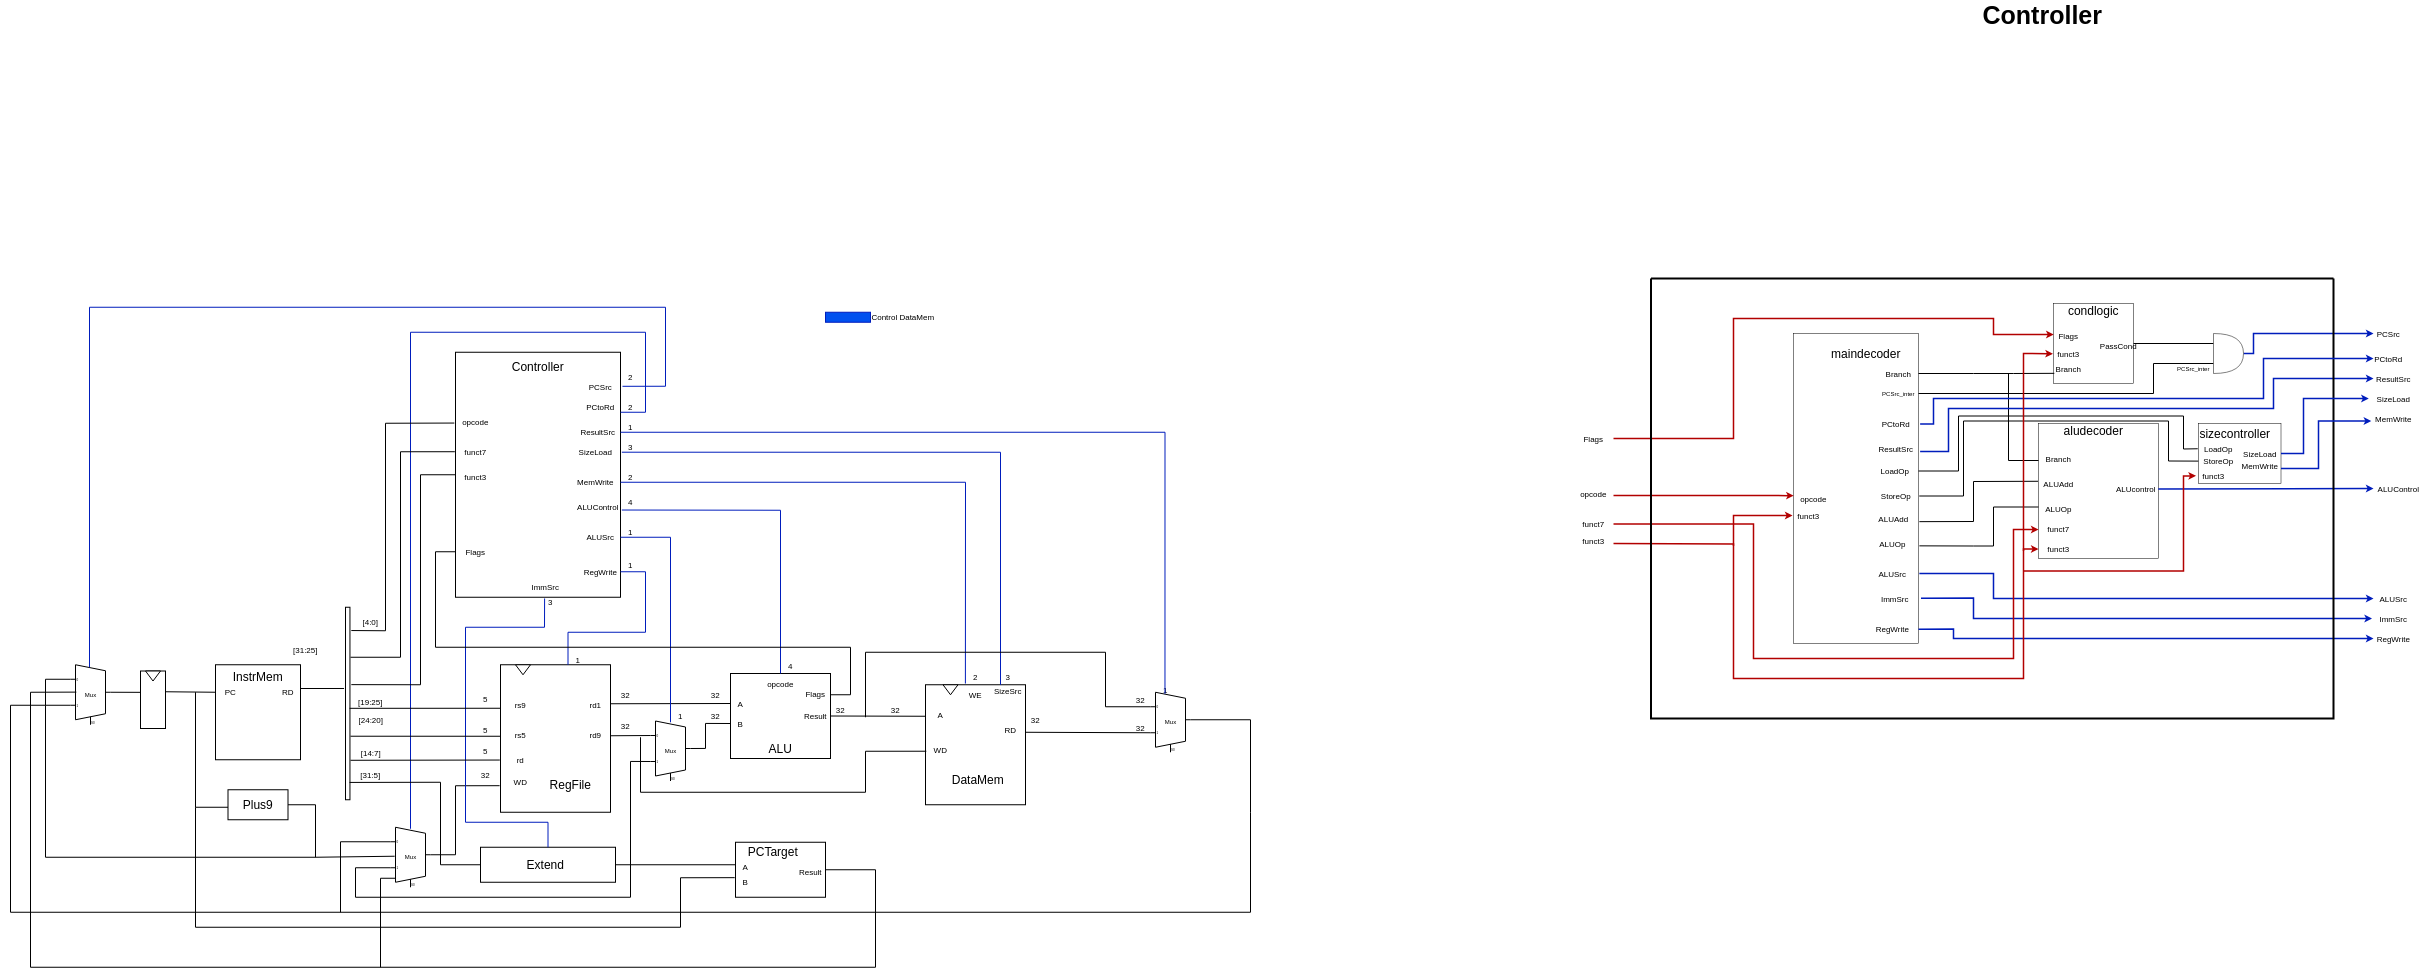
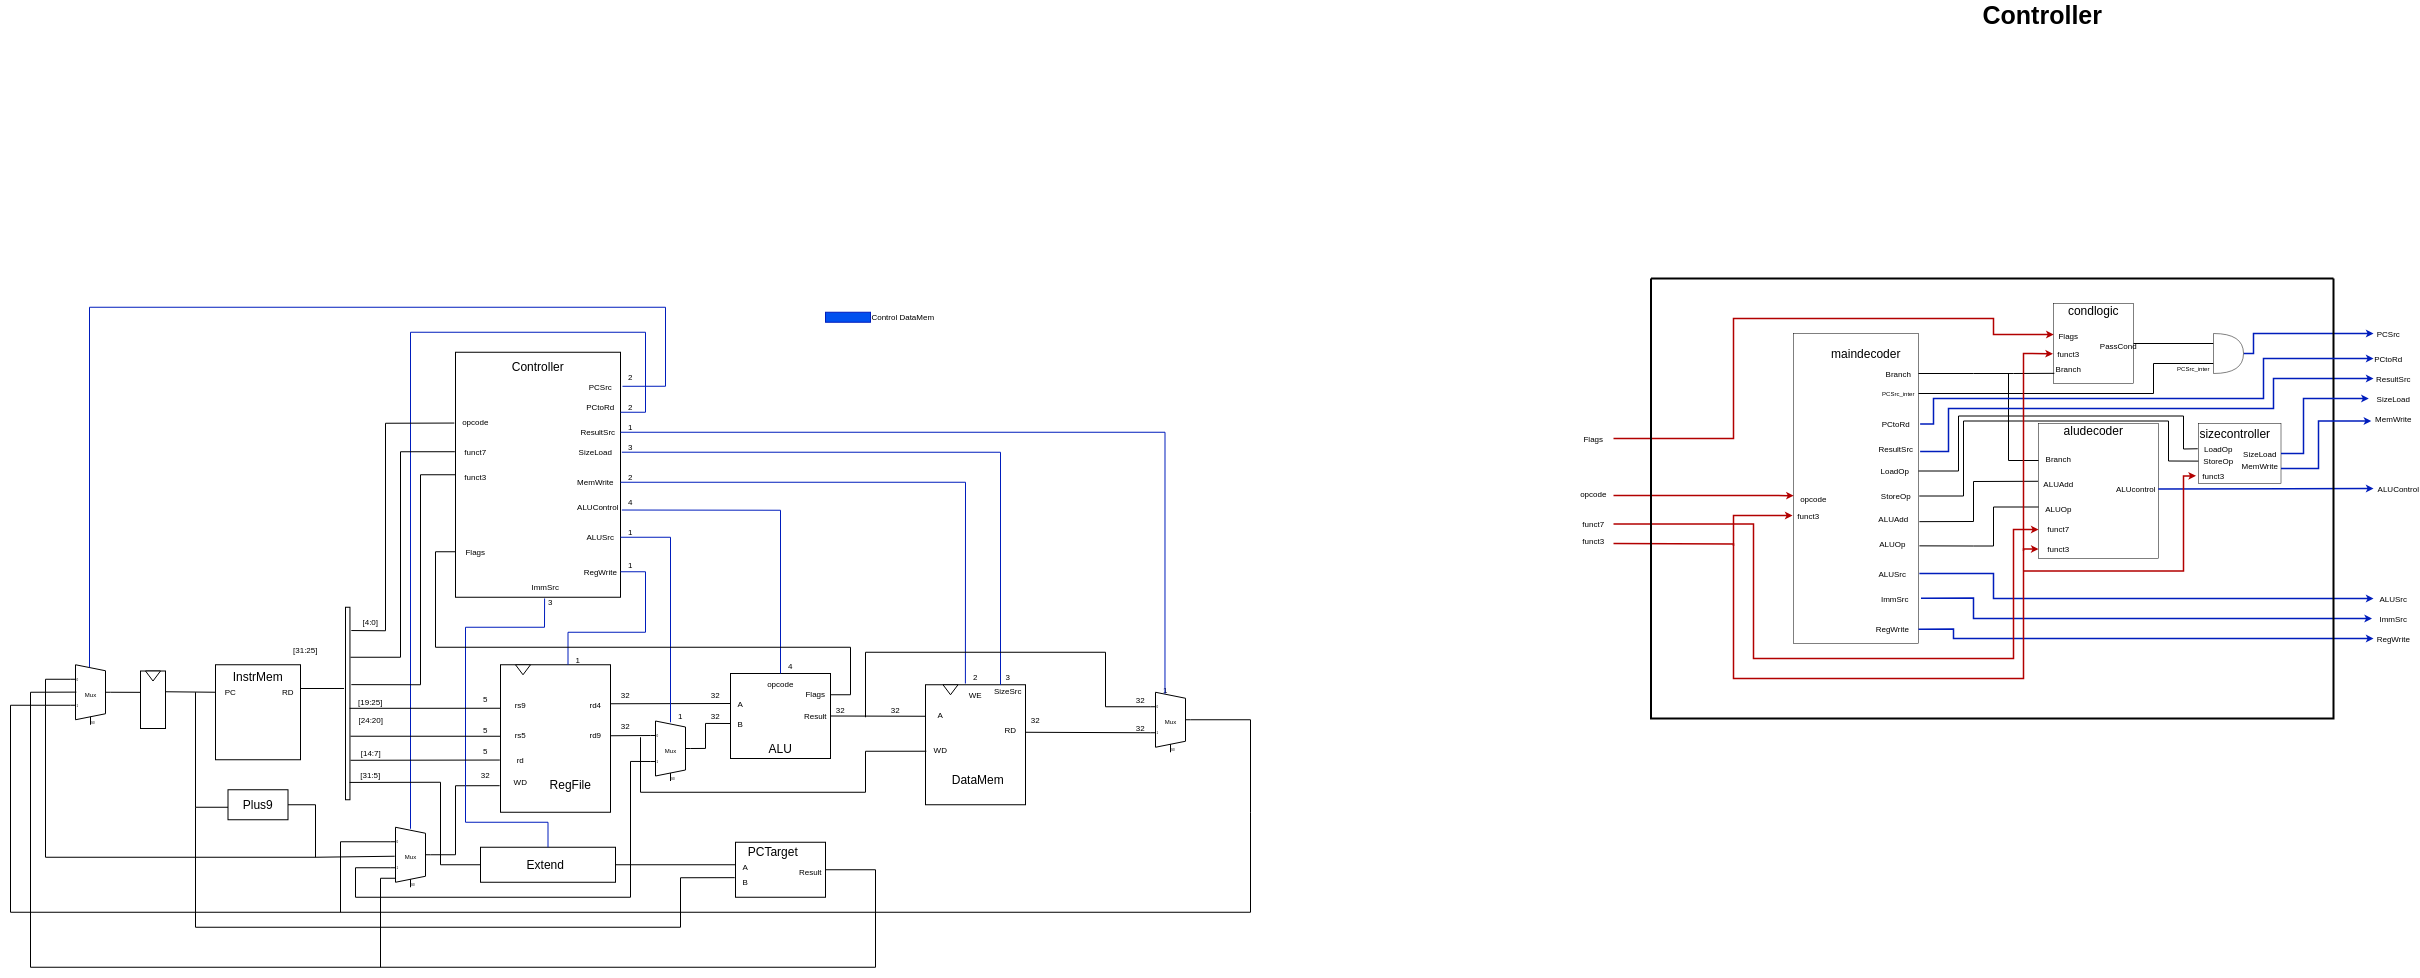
(595, 705) -> (595, 705)
